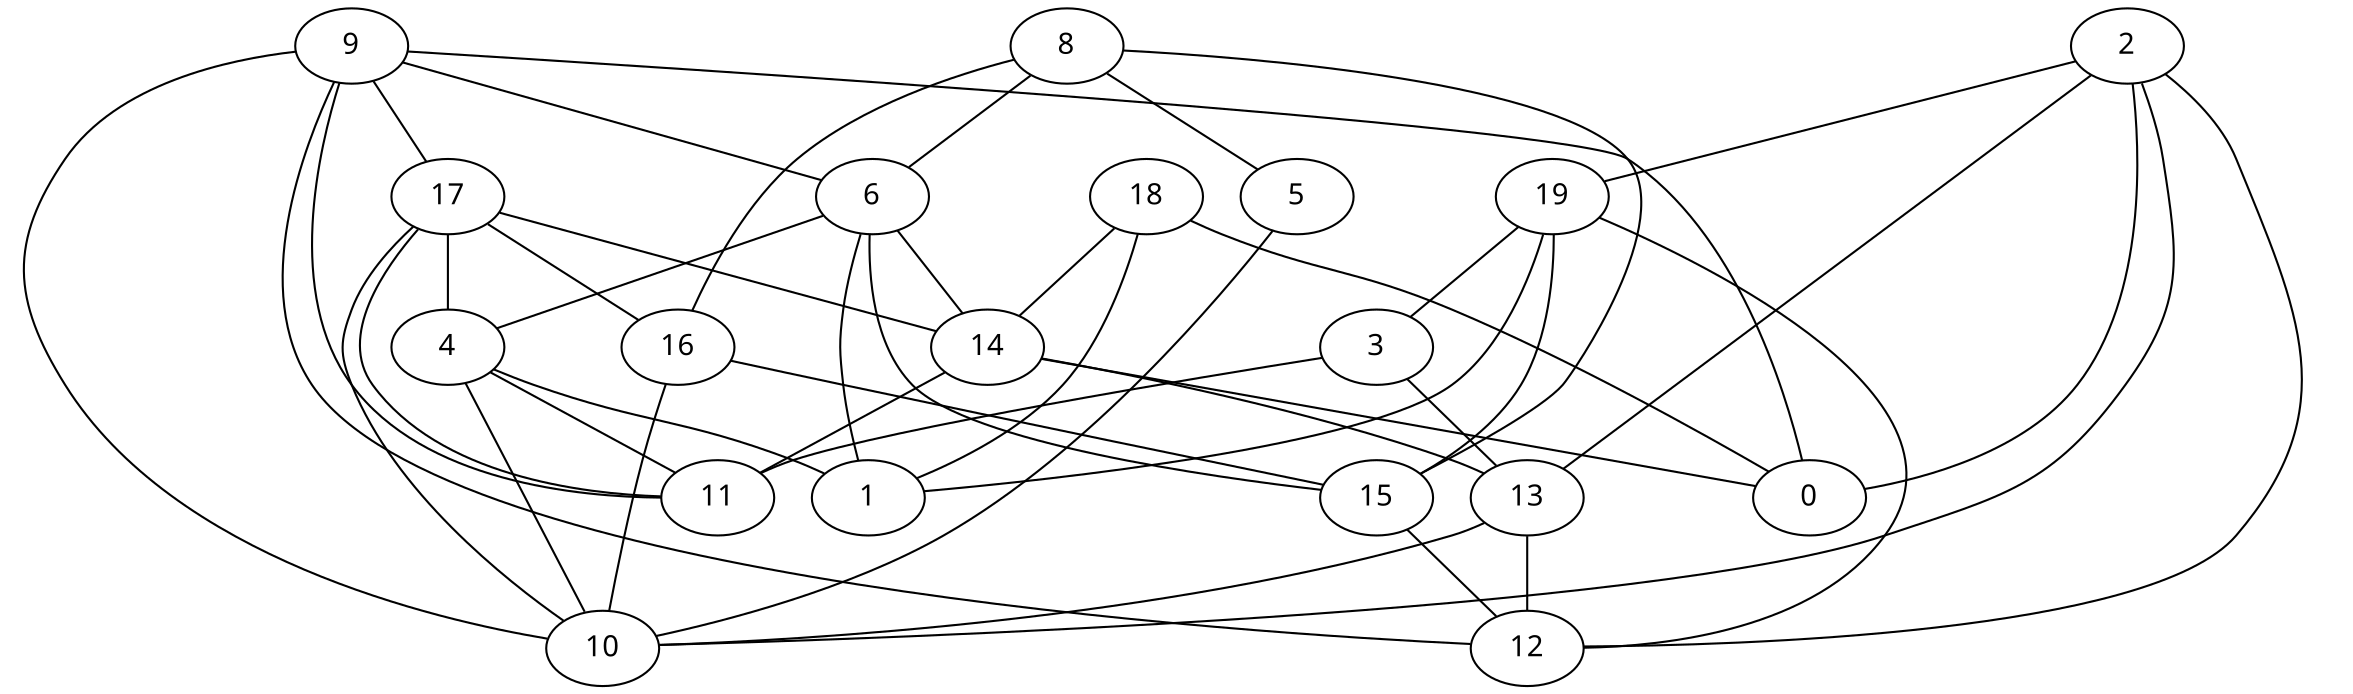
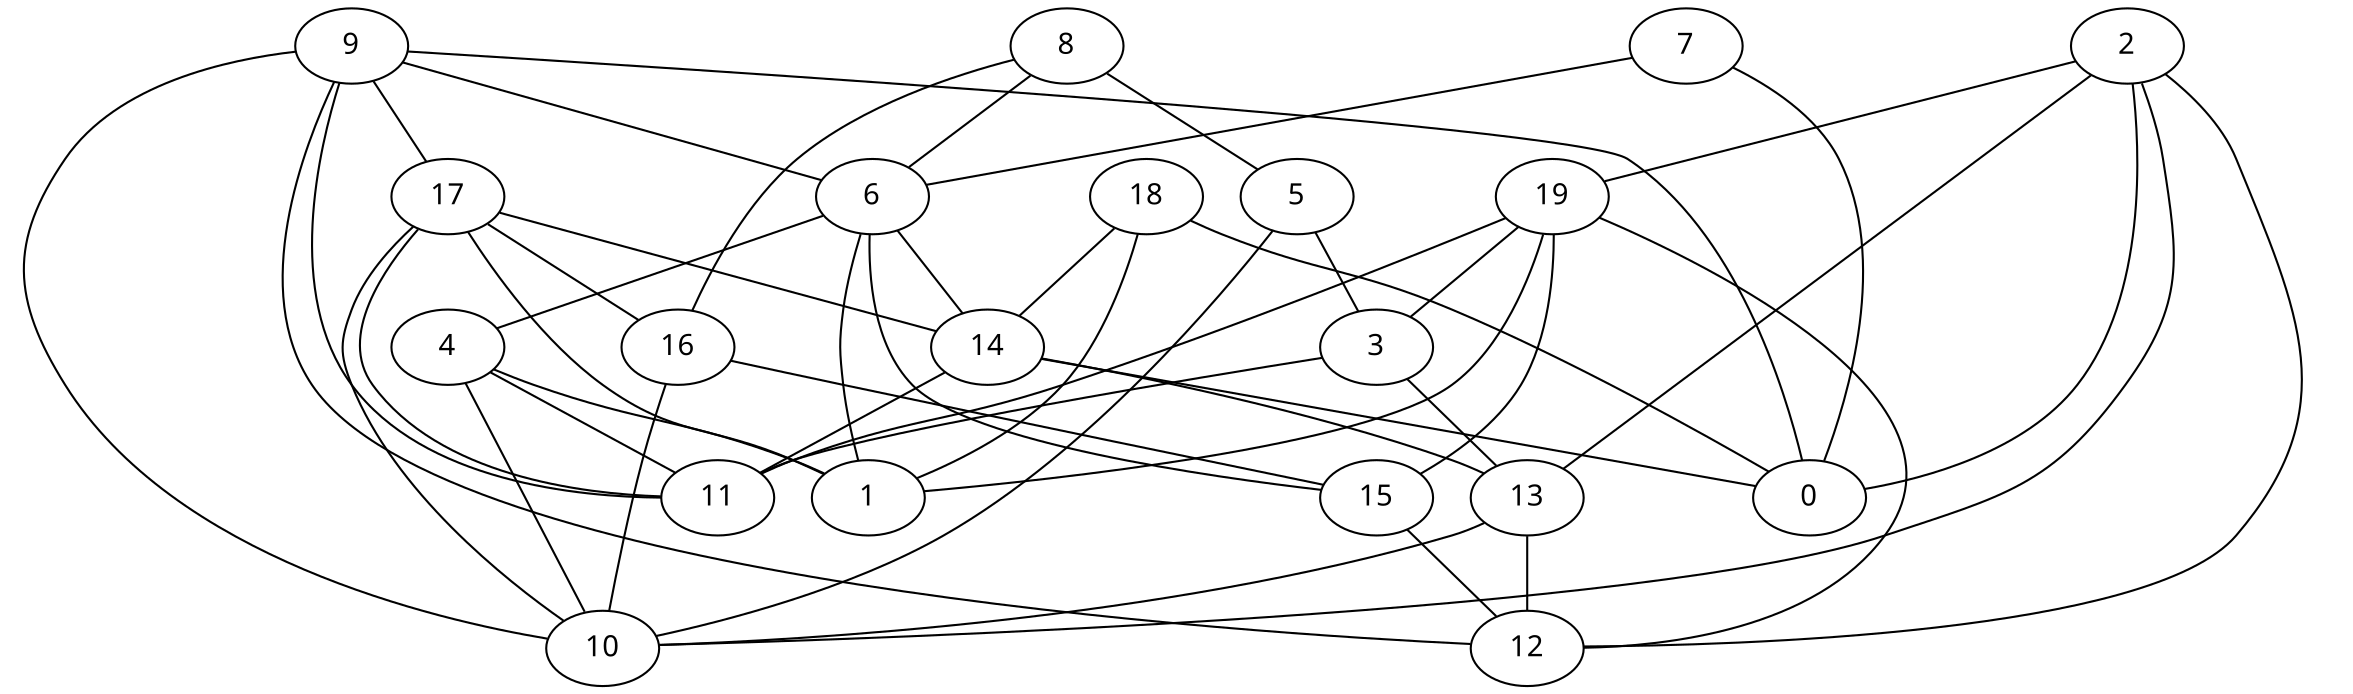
none -> (1686, 46)
(1584, 128) -> none
none -> (1327, 254)
(448, 272) -> (617, 395)
none -> (1138, 359)
